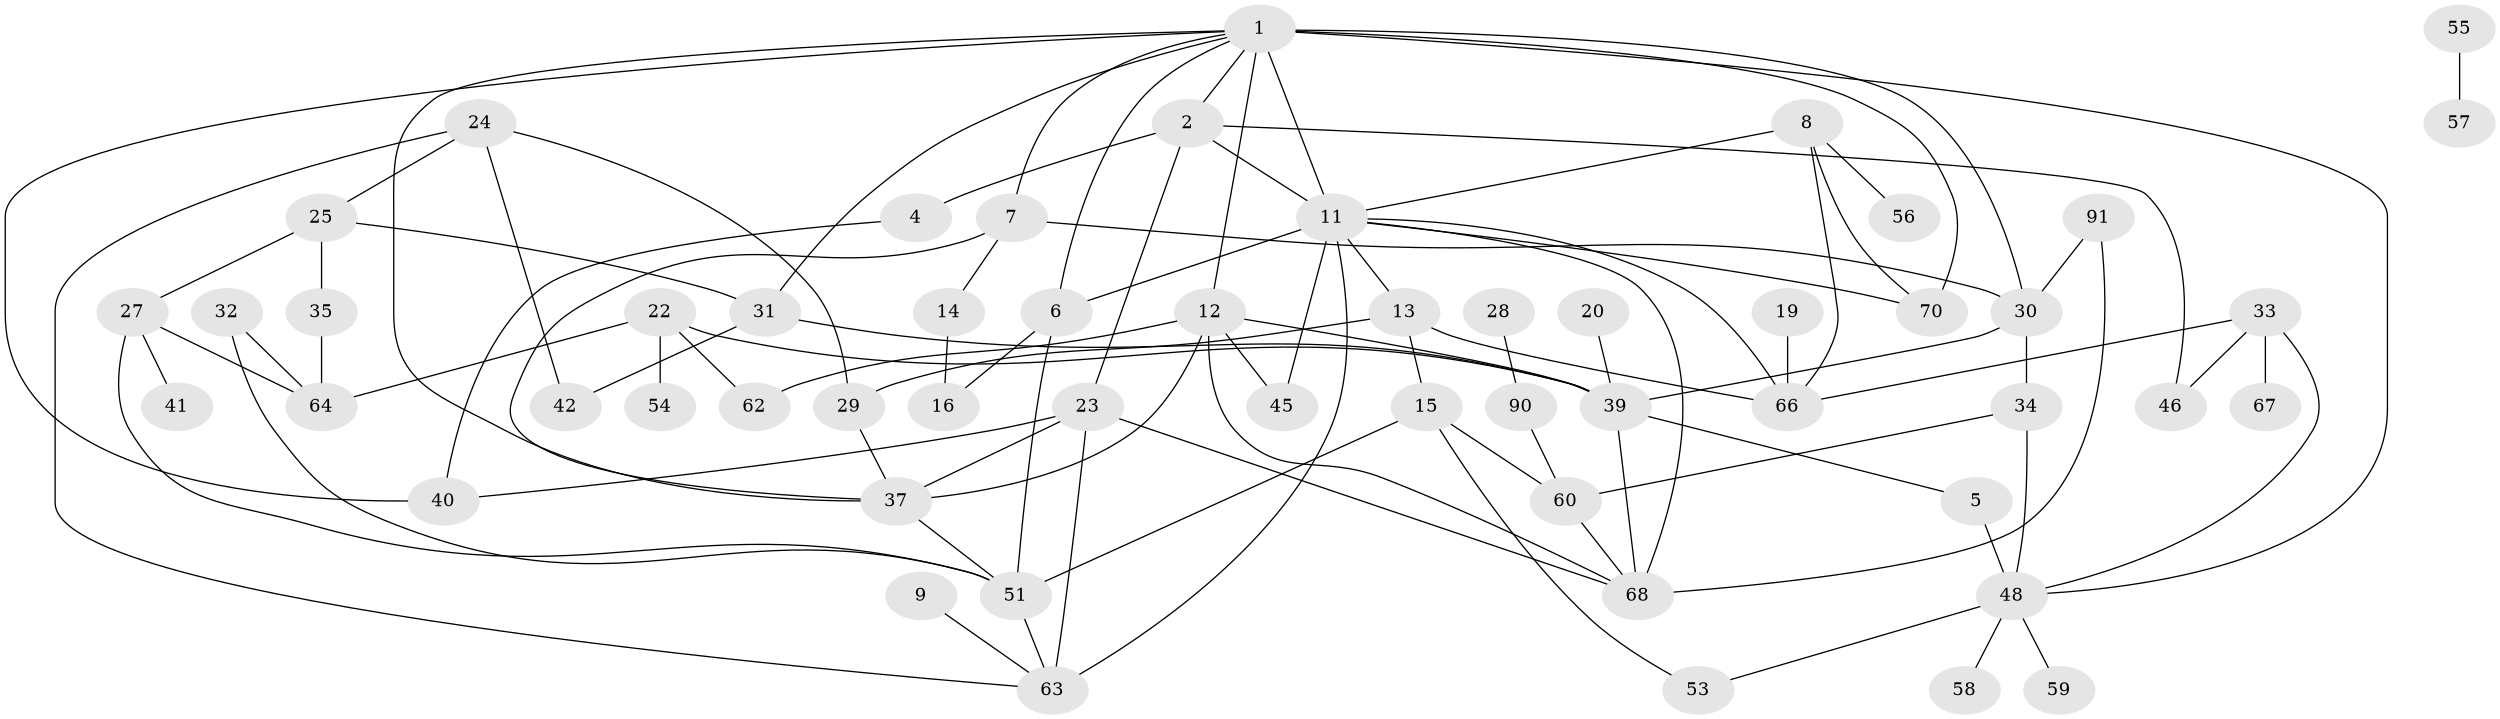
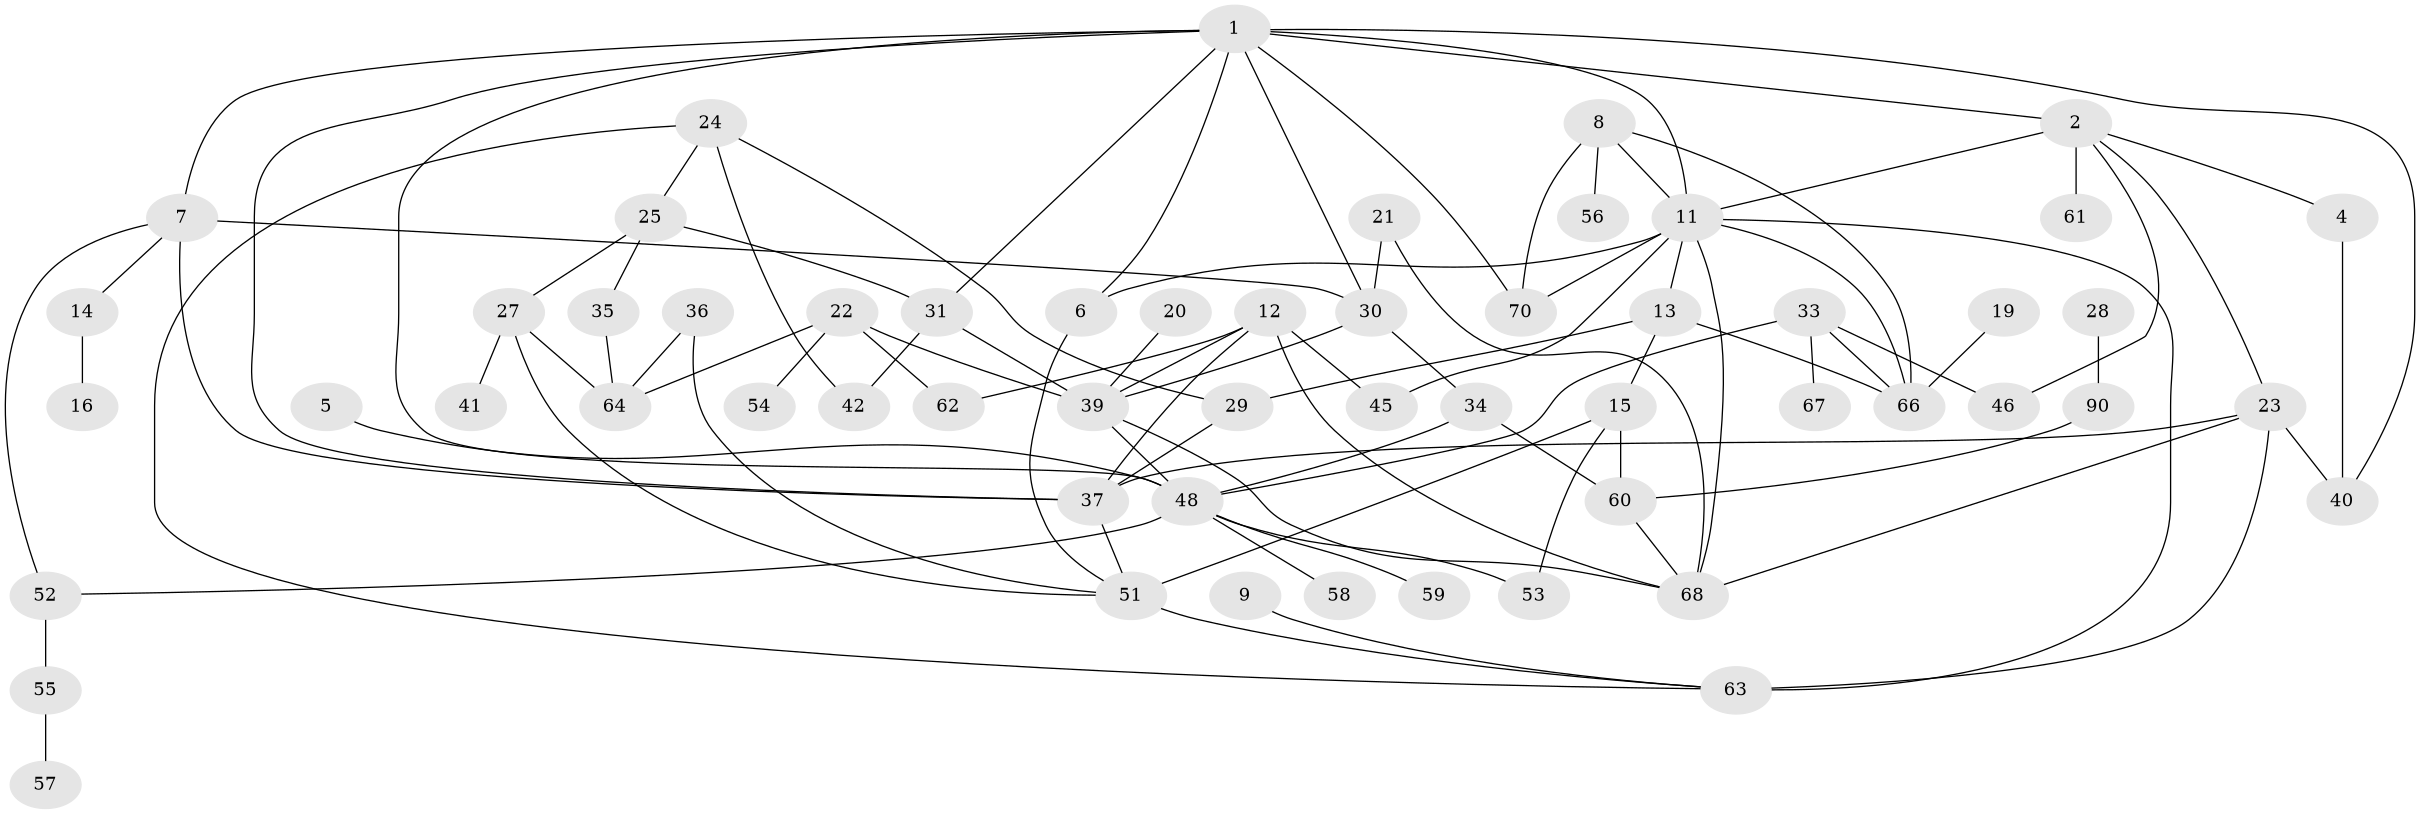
(1235, 171) -> none
none -> (2076, 218)
(2099, 218) -> (1384, 218)
(227, 312) -> (698, 312)
(984, 372) -> none
(1774, 448) -> (1140, 454)
none -> (46, 596)
